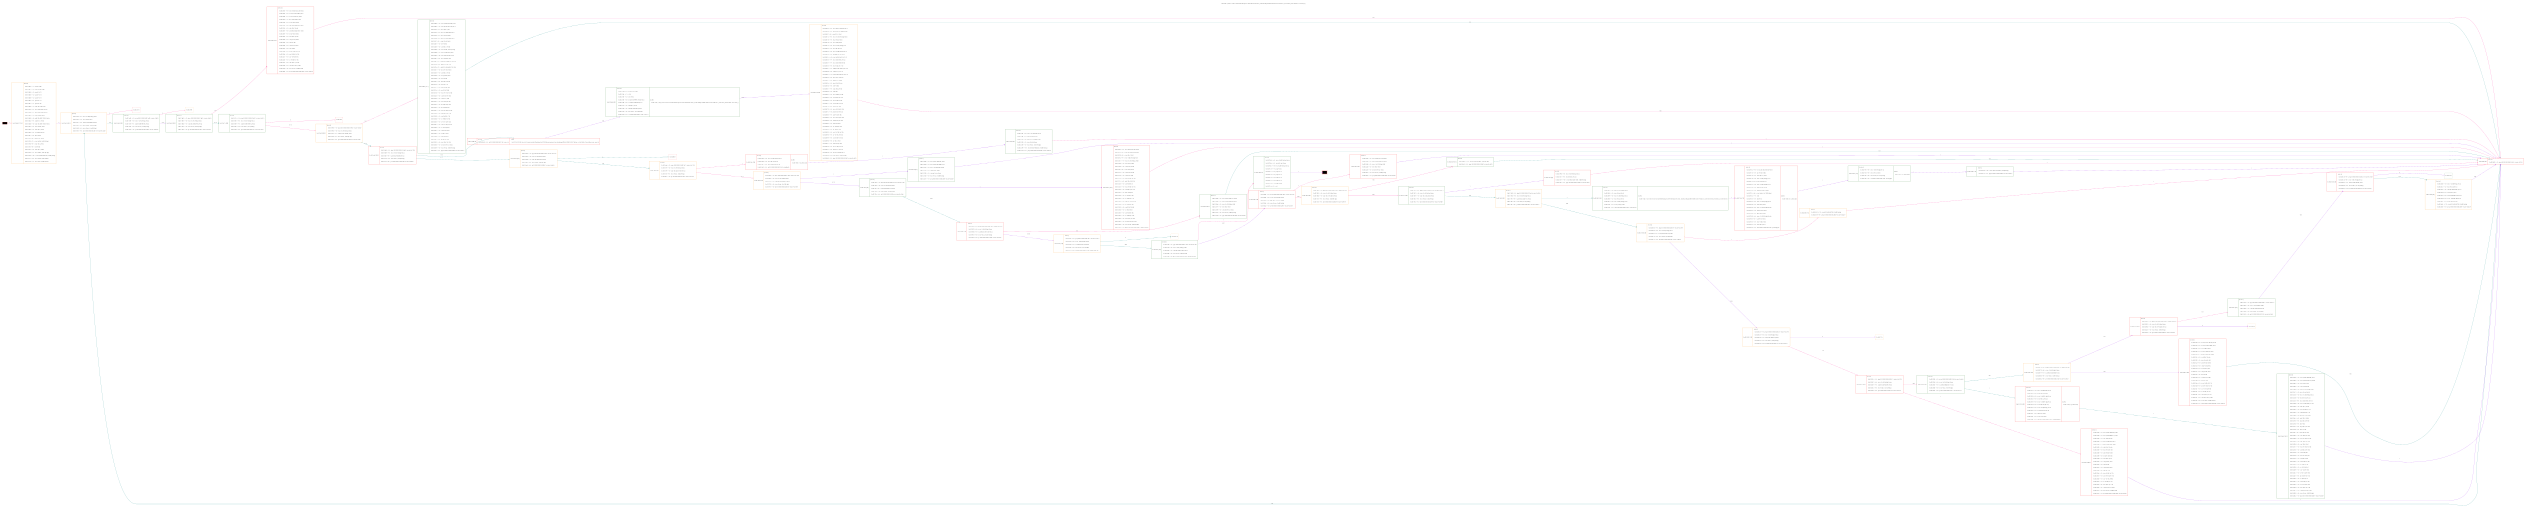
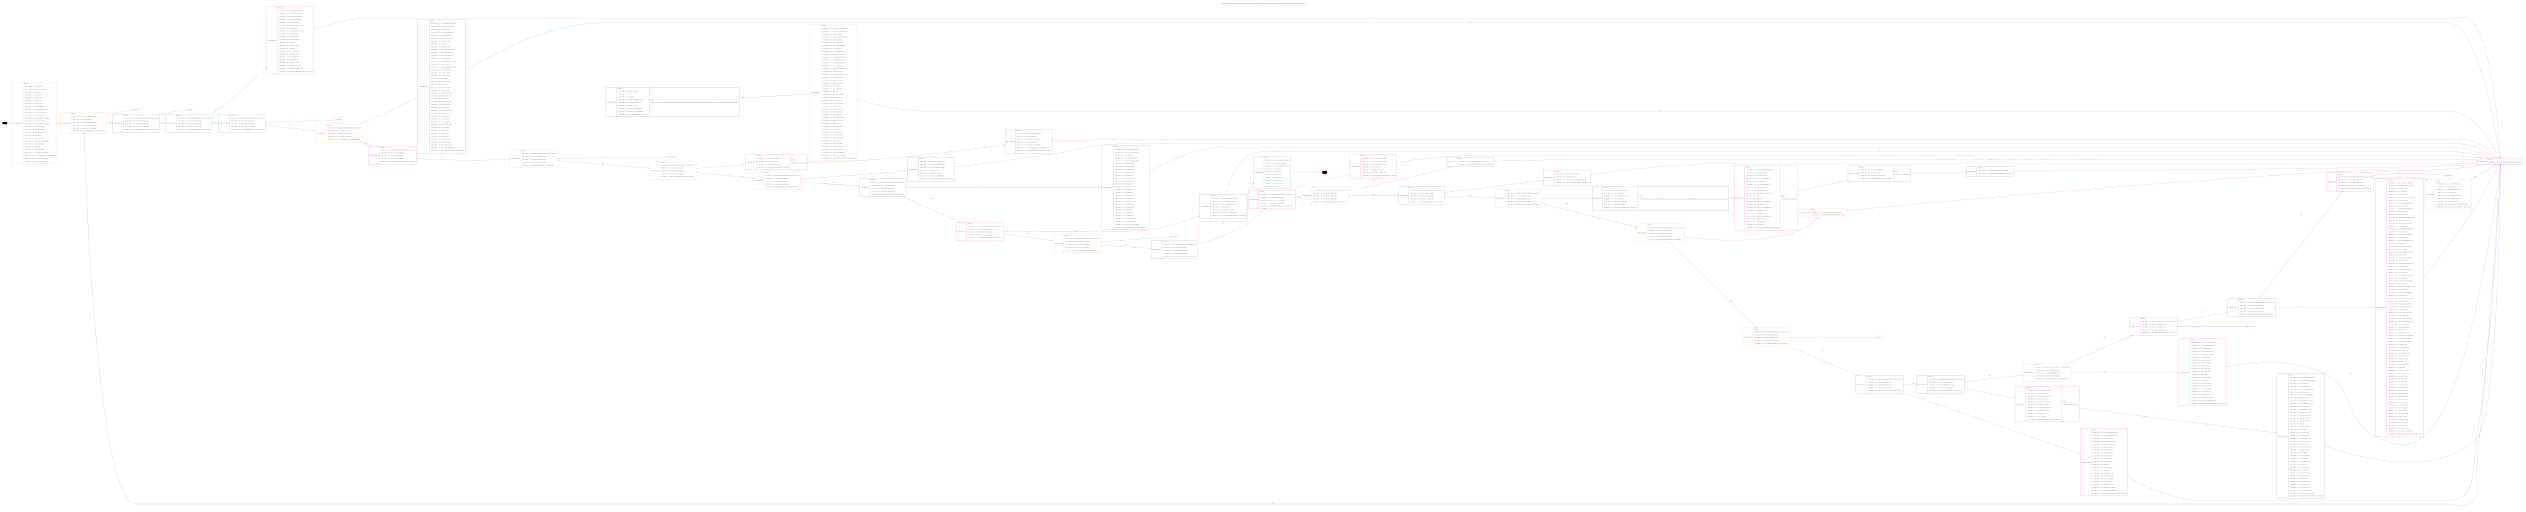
(533, 141) -> none
none -> (2399, 308)
